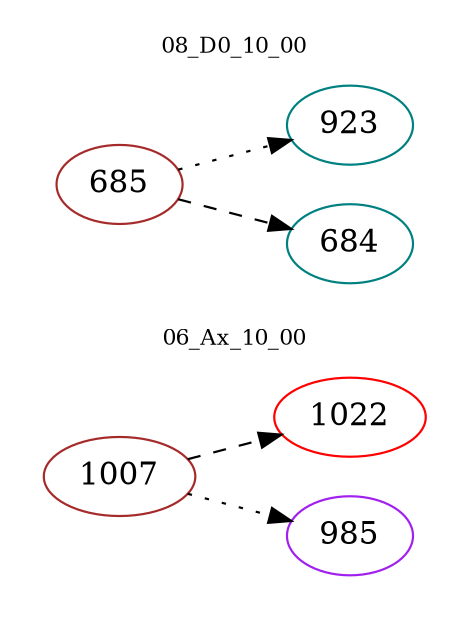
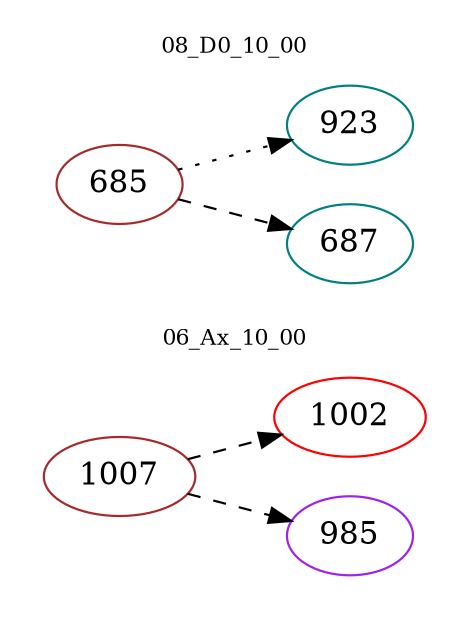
(350, 244) -> (350, 244)
(350, 417) -> (350, 417)
(229, 505) -> (229, 505)
